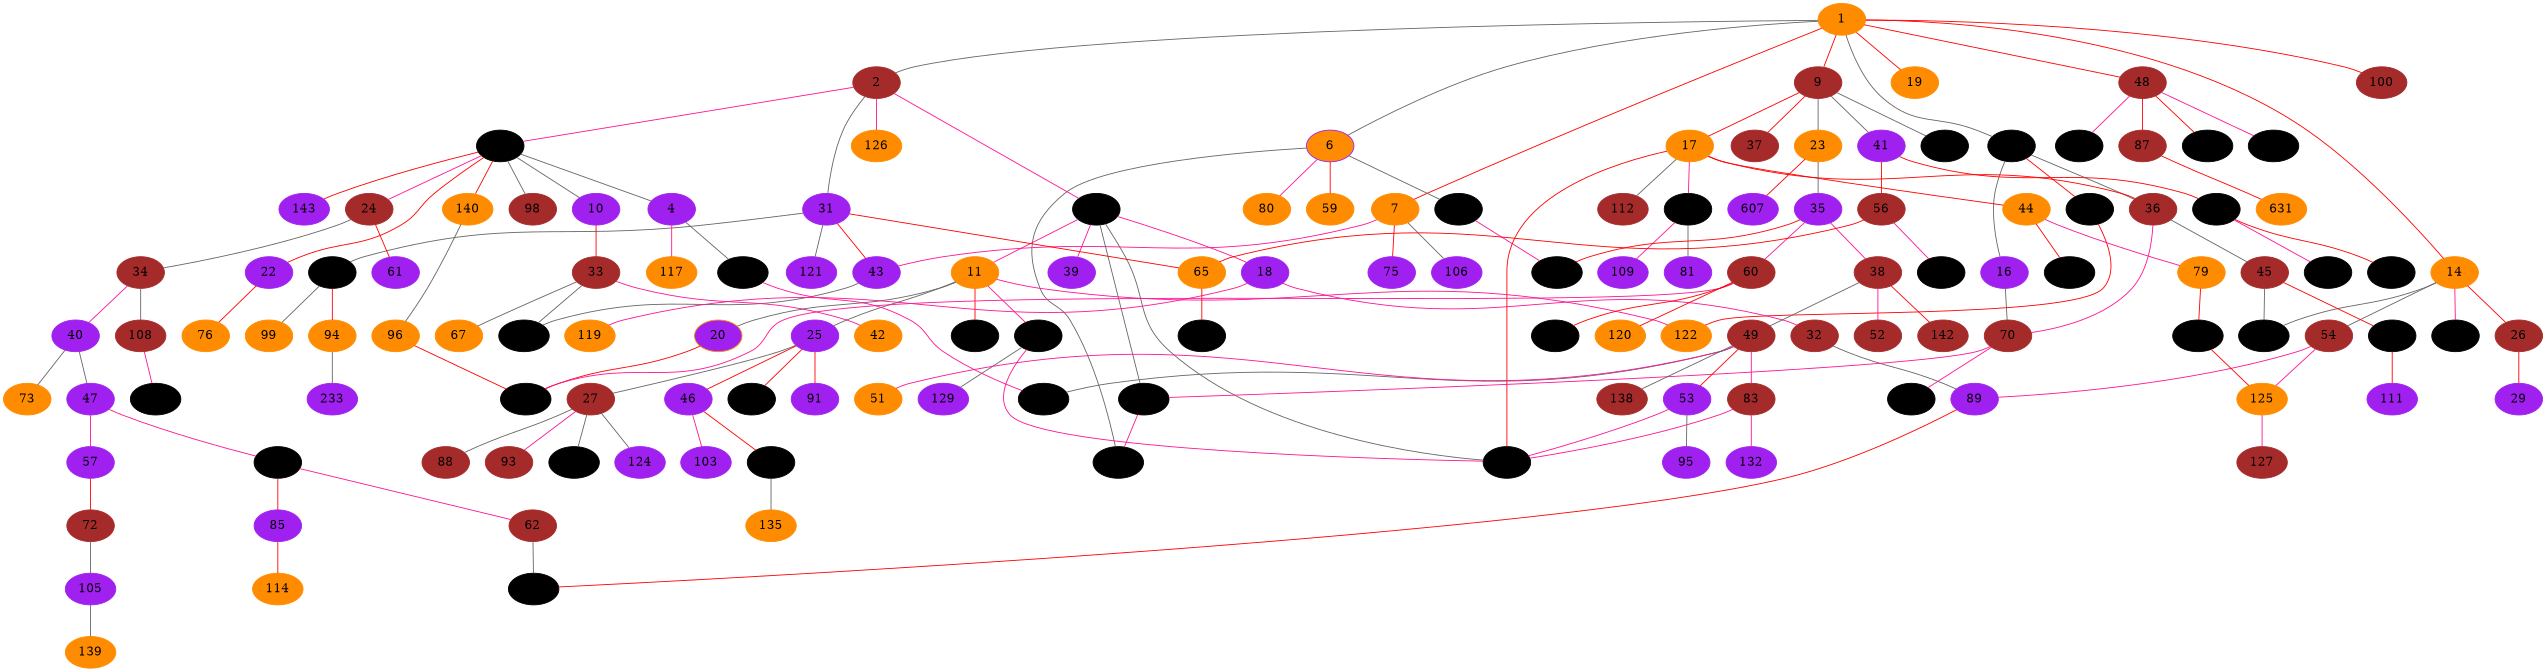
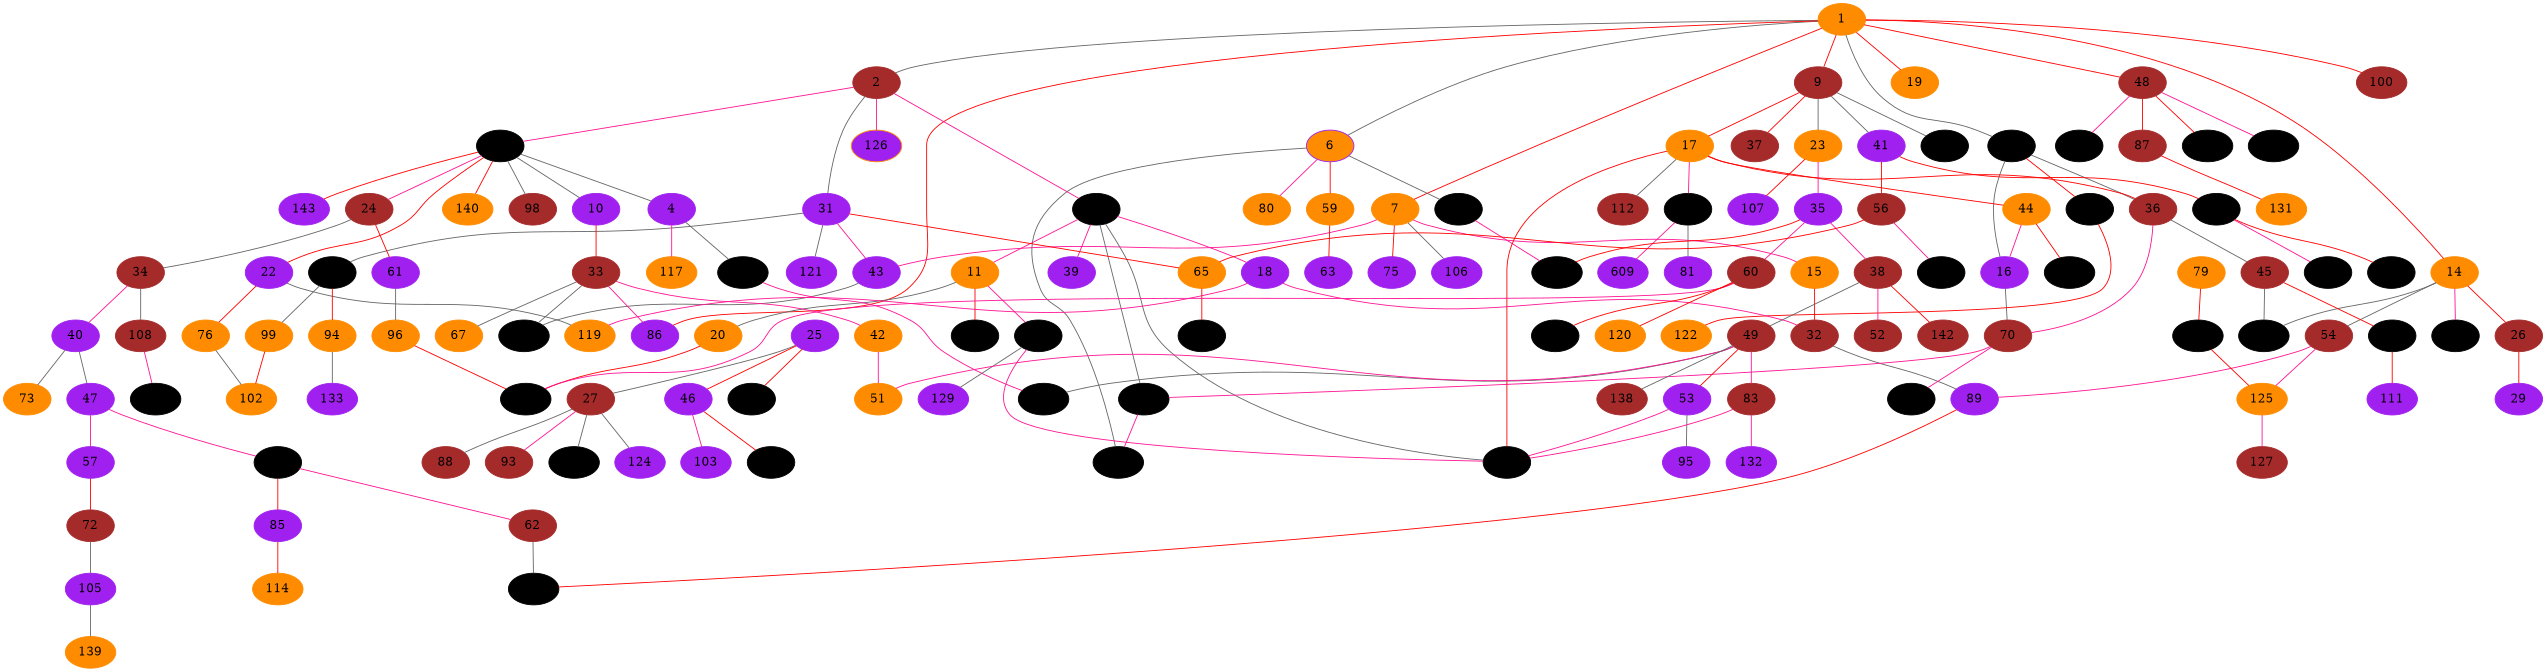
(877, 146) -> (877, 146)
(1818, 171) -> (1818, 171)
(1753, 209) -> (1753, 209)
(2281, 209) -> (2281, 209)
(851, 241) -> (851, 241)
(2115, 246) -> (2016, 241)
none -> (1328, 273)
(1623, 273) -> (1623, 273)
none -> (1815, 273)
(435, 274) -> (396, 310)
(1367, 293) -> none
none -> (429, 304)
(867, 312) -> none
none -> (655, 336)
(718, 336) -> (718, 336)
none -> (878, 368)
none -> (251, 399)
(332, 399) -> (332, 399)
(815, 399) -> none
(771, 526) -> none
